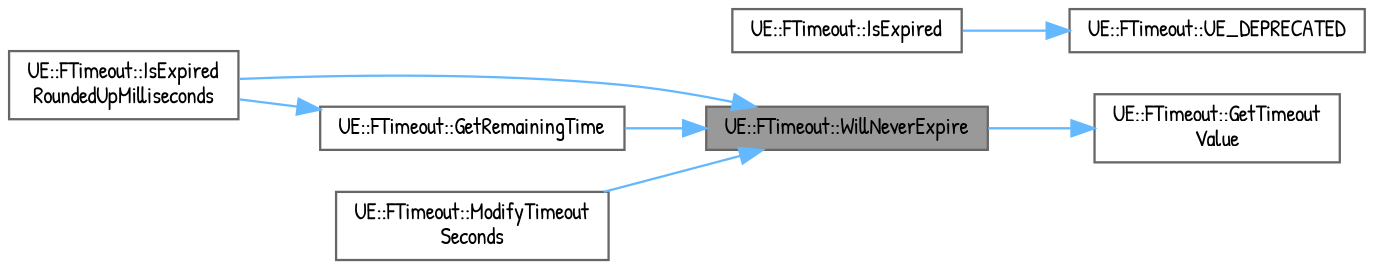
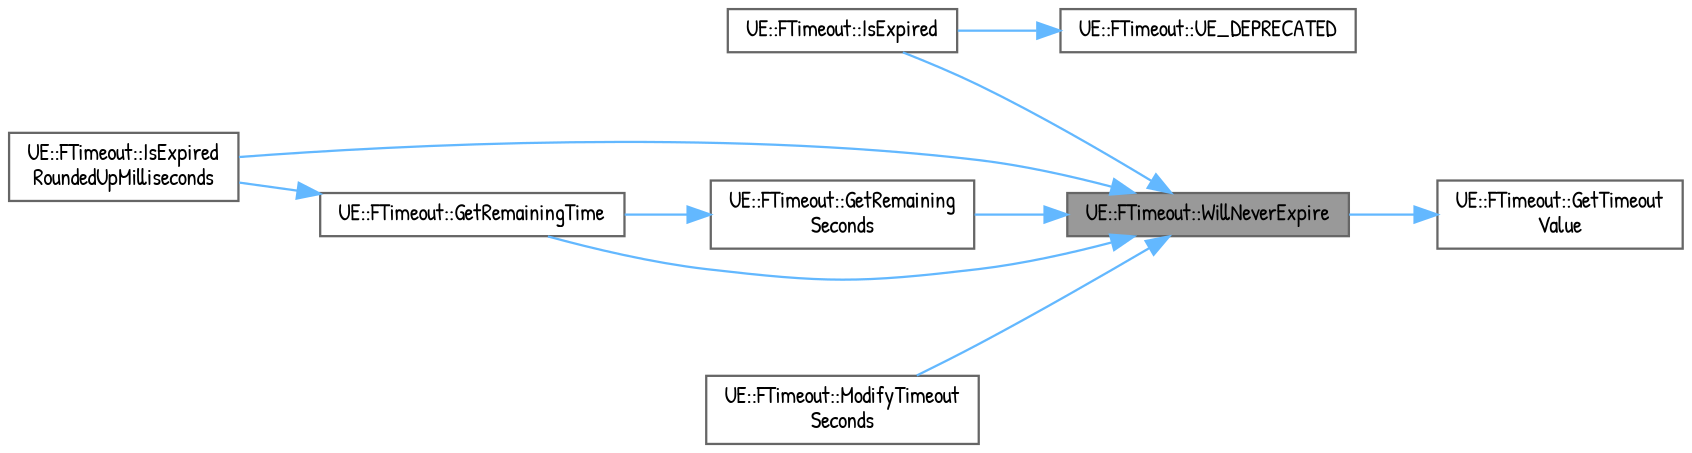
none -> (1030, 111)
none -> (842, 215)
